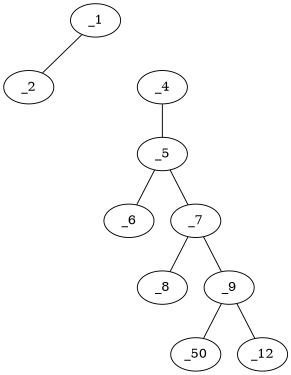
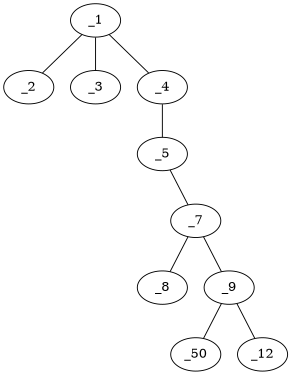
none -> (129, 54)
none -> (96, 87)
(129, 221) -> none
